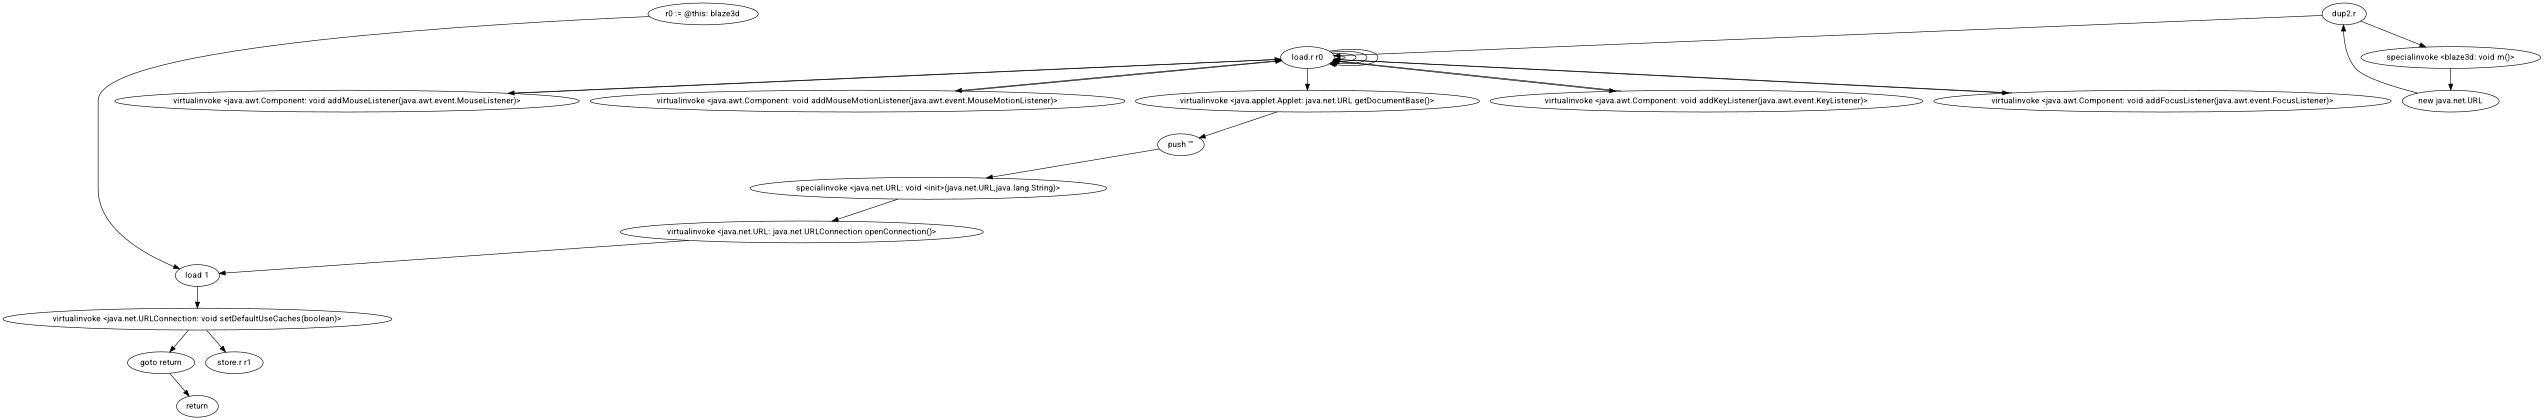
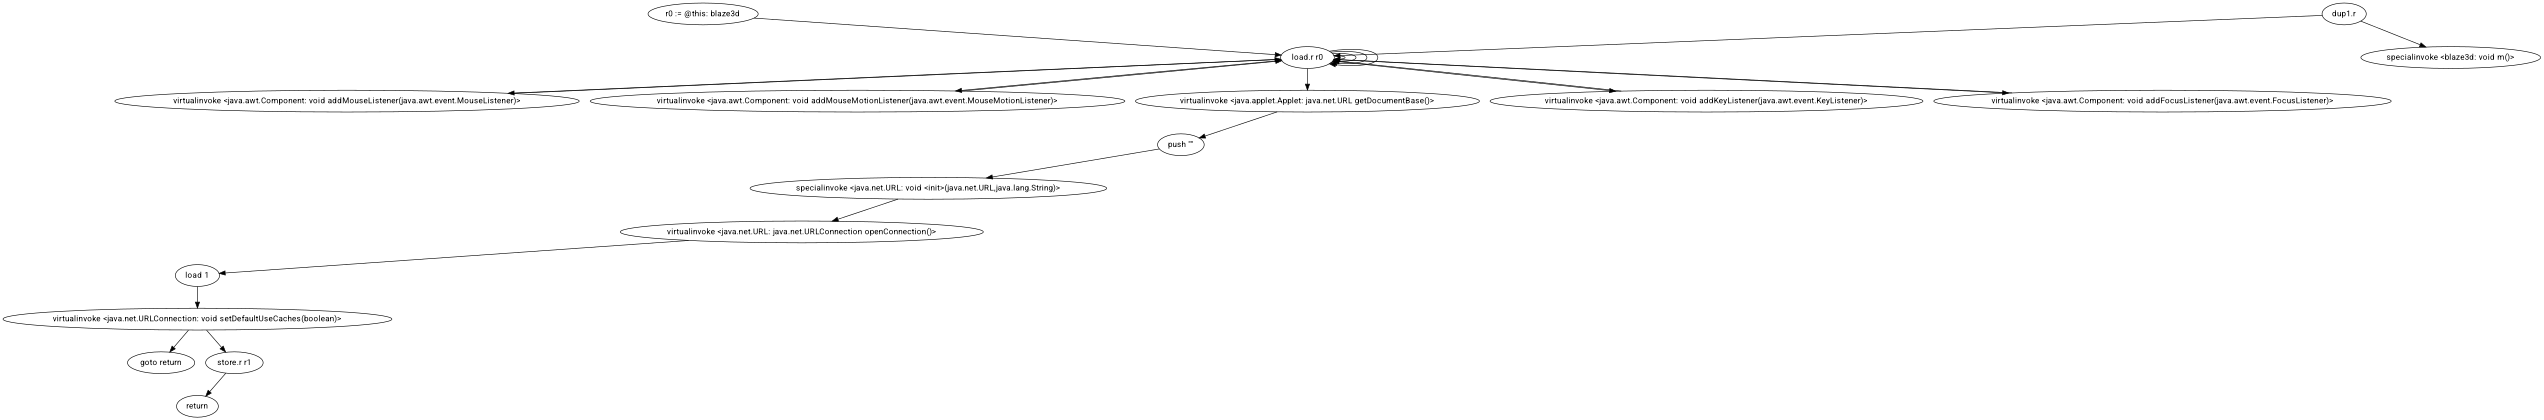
(2344, 14) -> (2344, 14)
(266, 47) -> (1015, 36)
(2451, 101) -> none
(177, 382) -> (218, 382)
